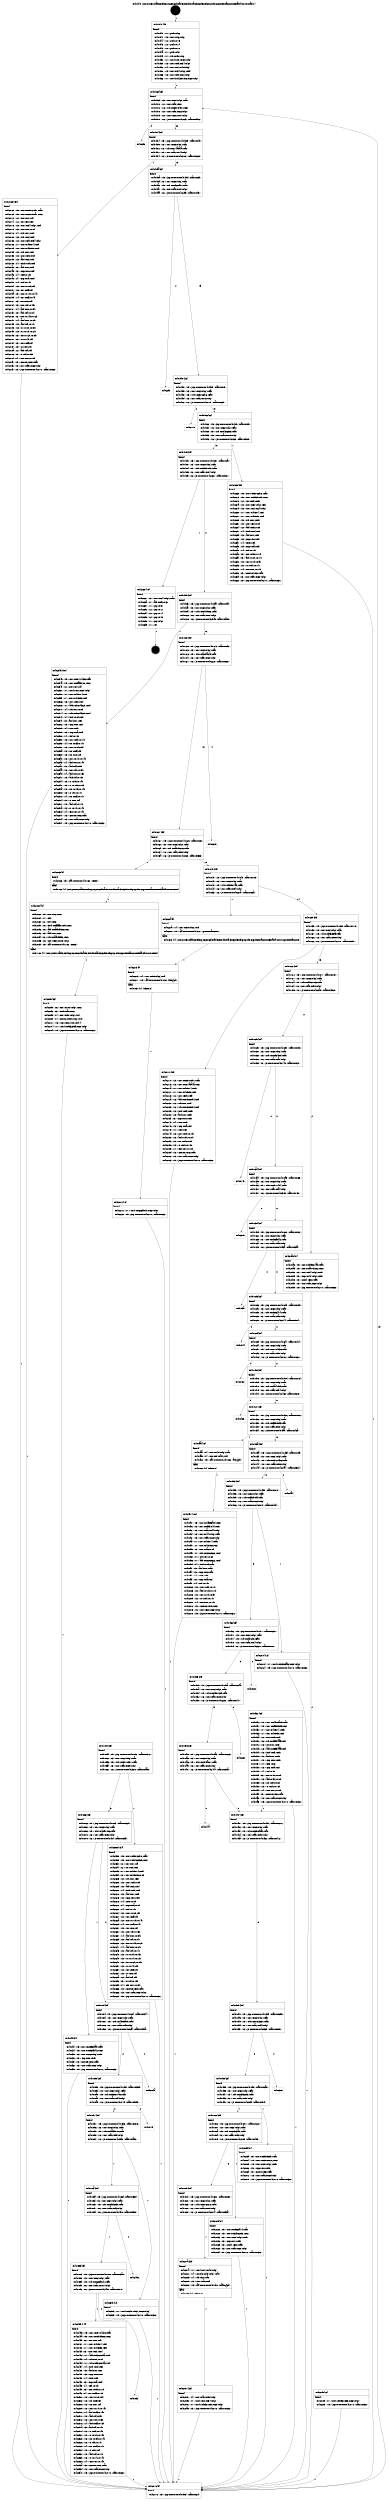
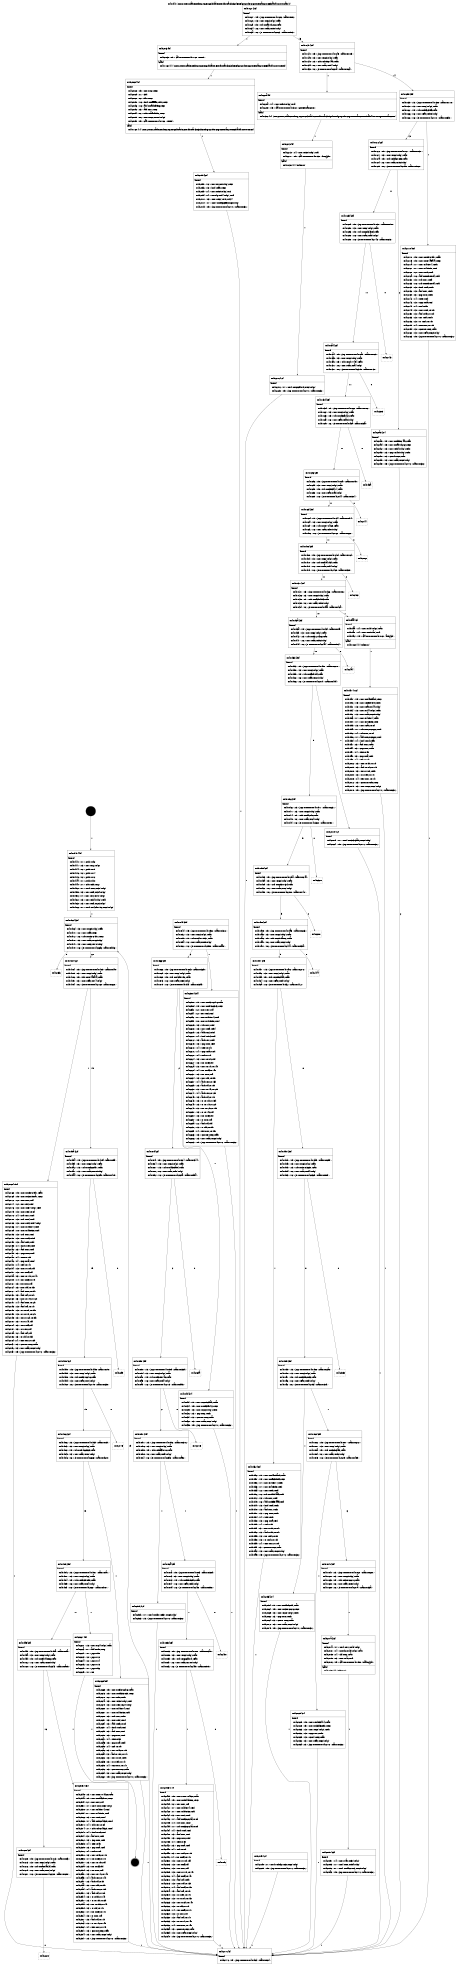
(191, 747) -> none
(262, 1808) -> (274, 1225)
